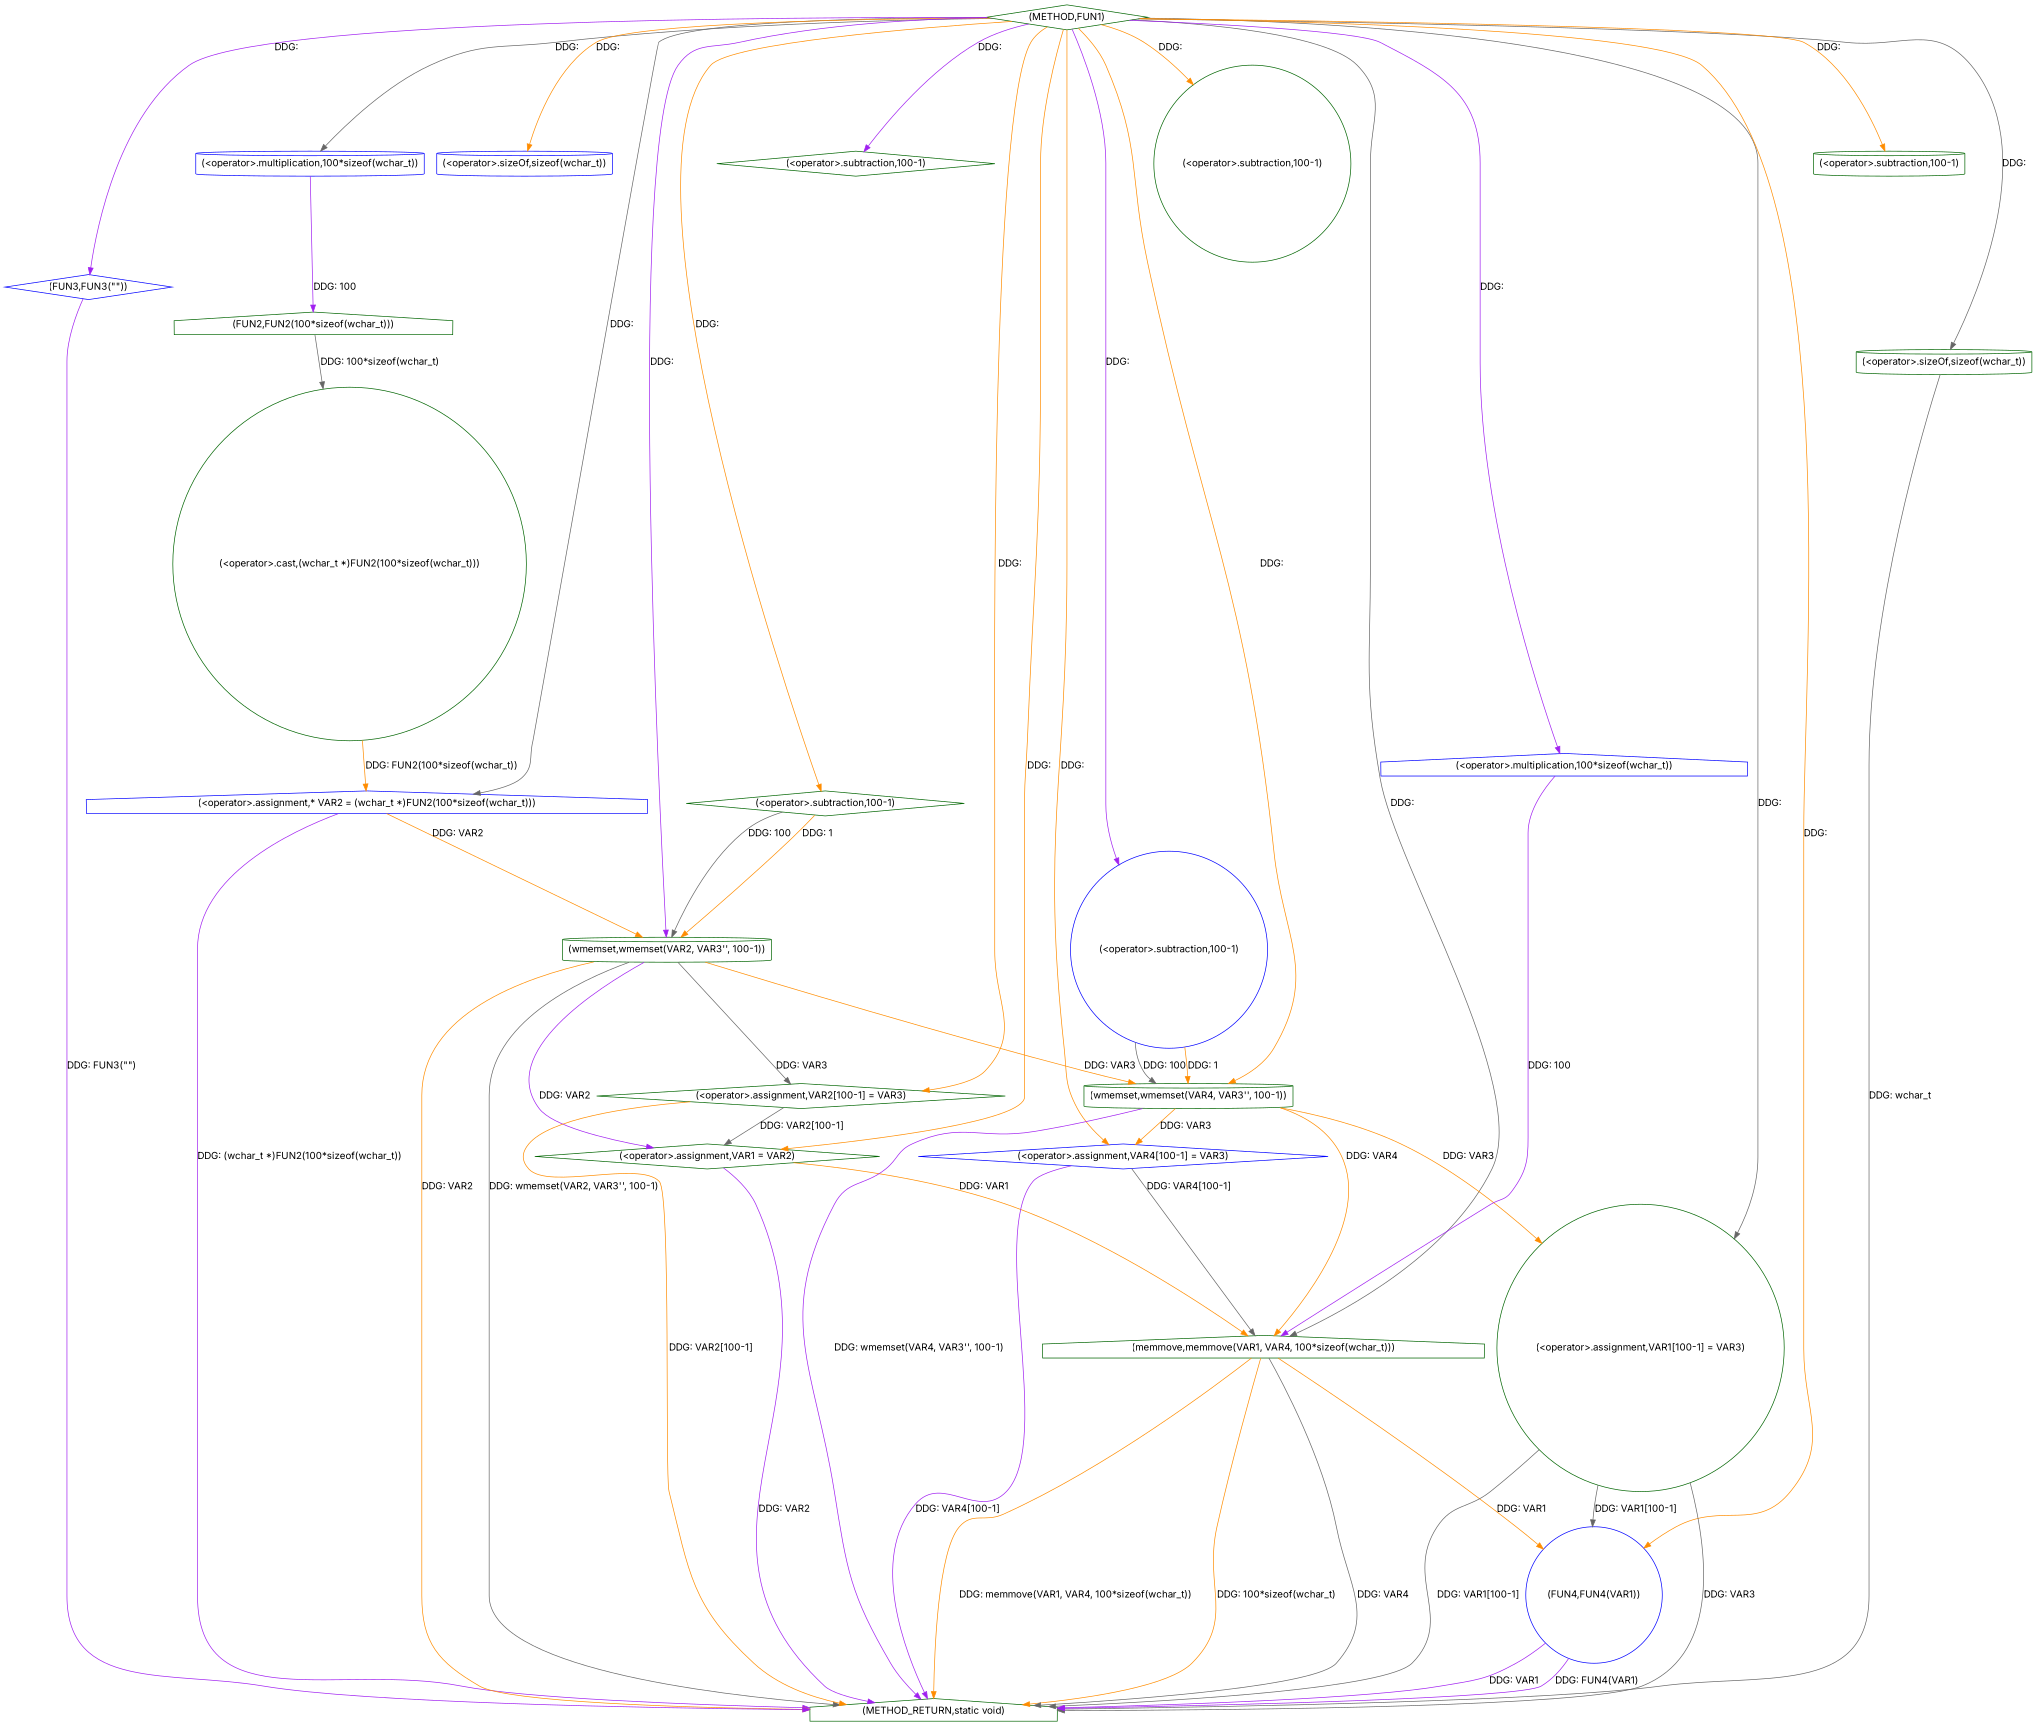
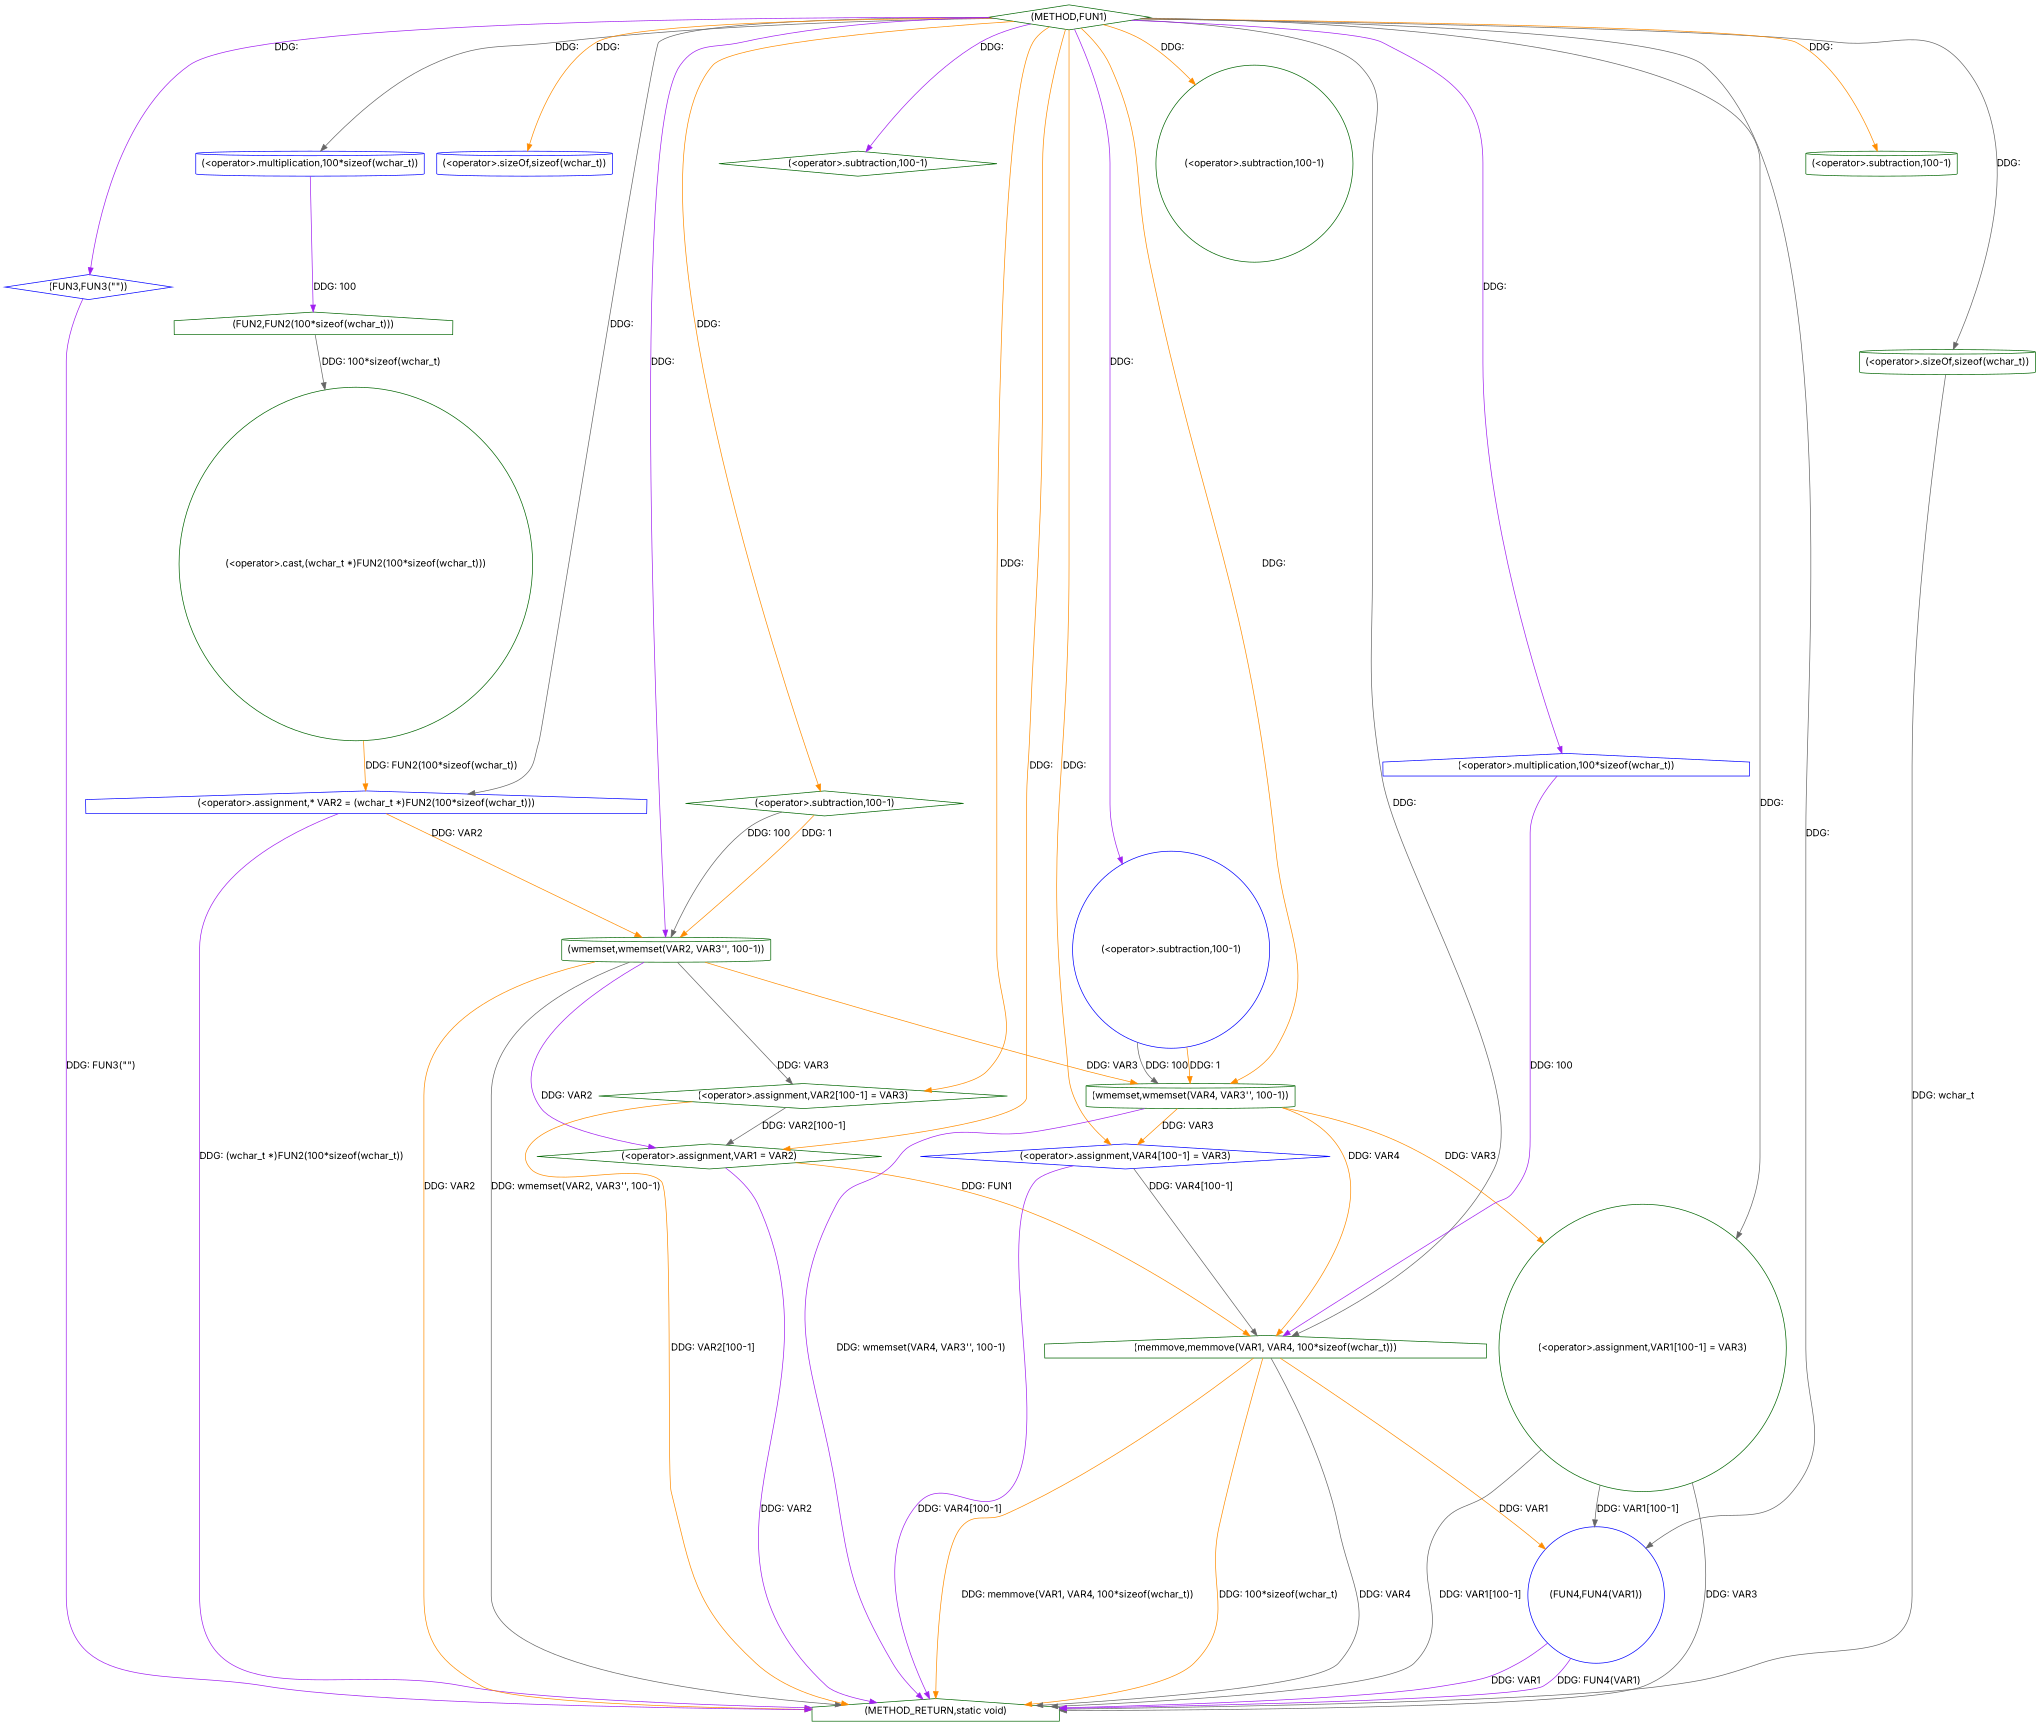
(1809, 565) -> (1811, 565)
(984, 1187) -> (987, 1187)
